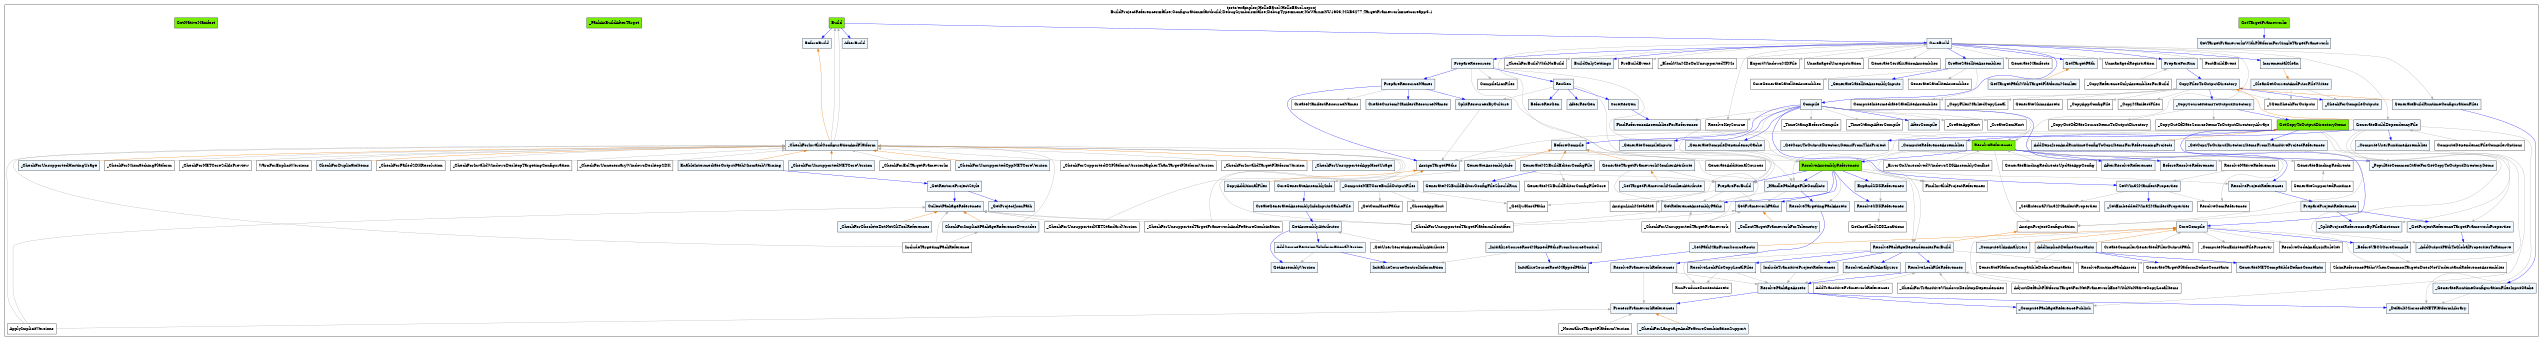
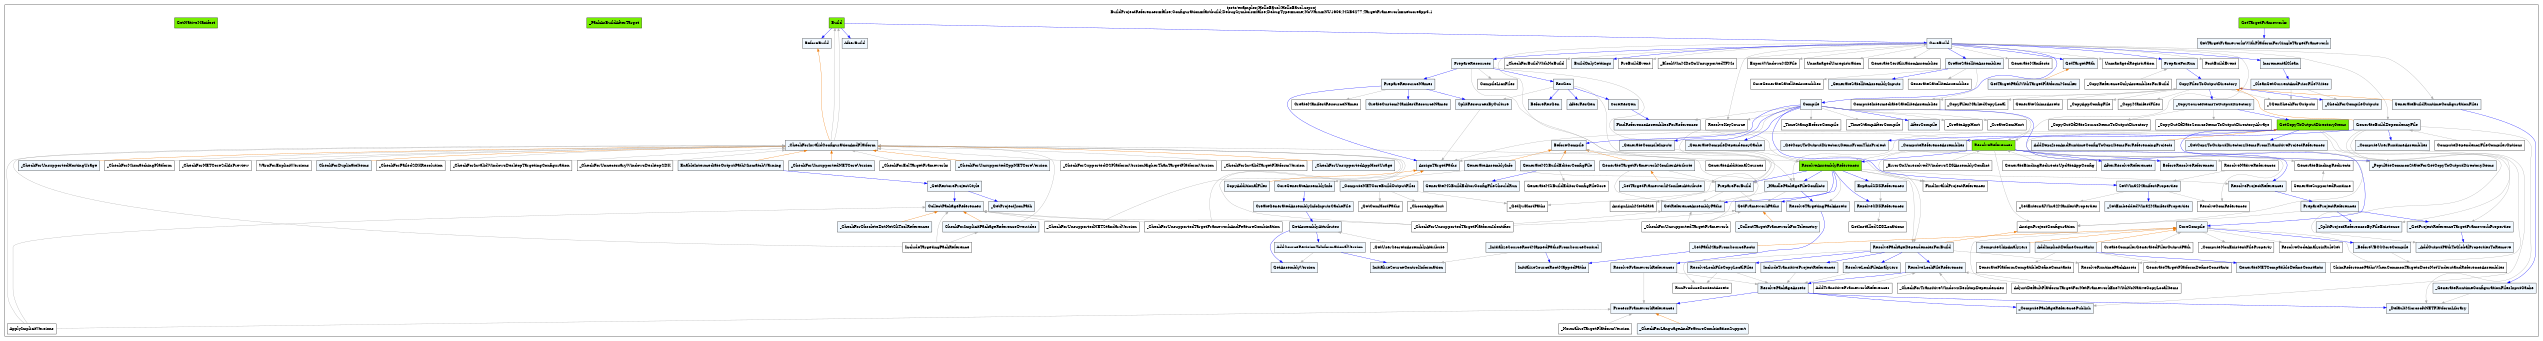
(2285, 73) -> (2285, 73)
(2125, 257) -> (2125, 257)
